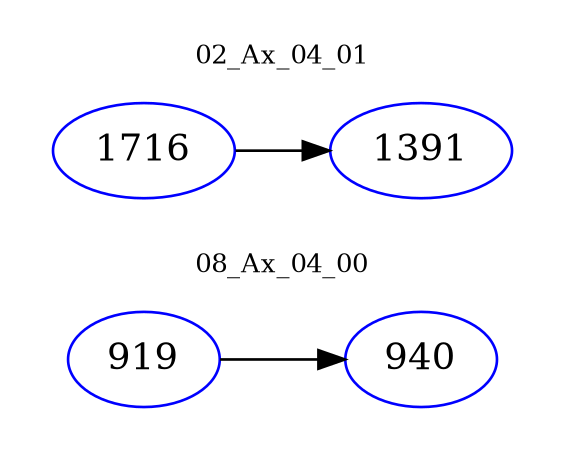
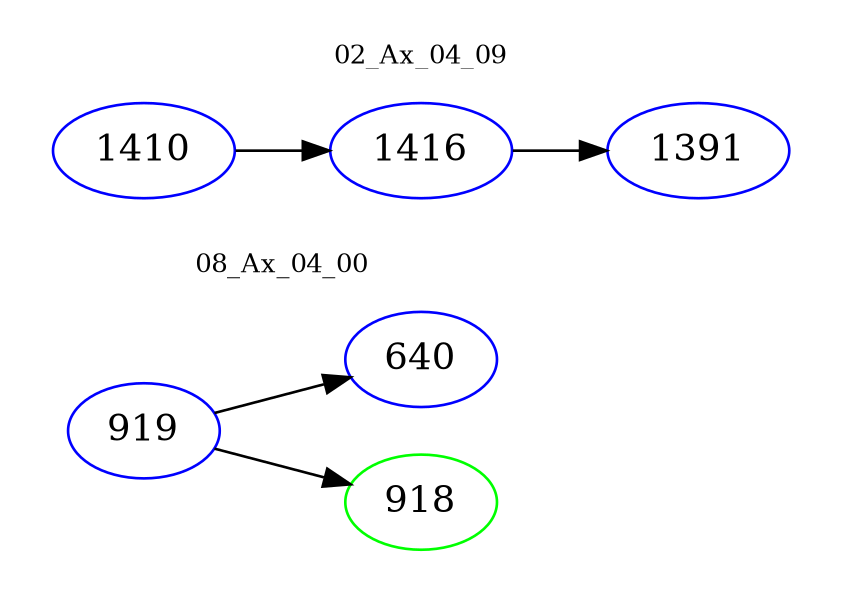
(283, 57) -> (421, 57)
(144, 151) -> (421, 151)
none -> (144, 151)
(421, 359) -> (421, 359)
none -> (421, 502)
